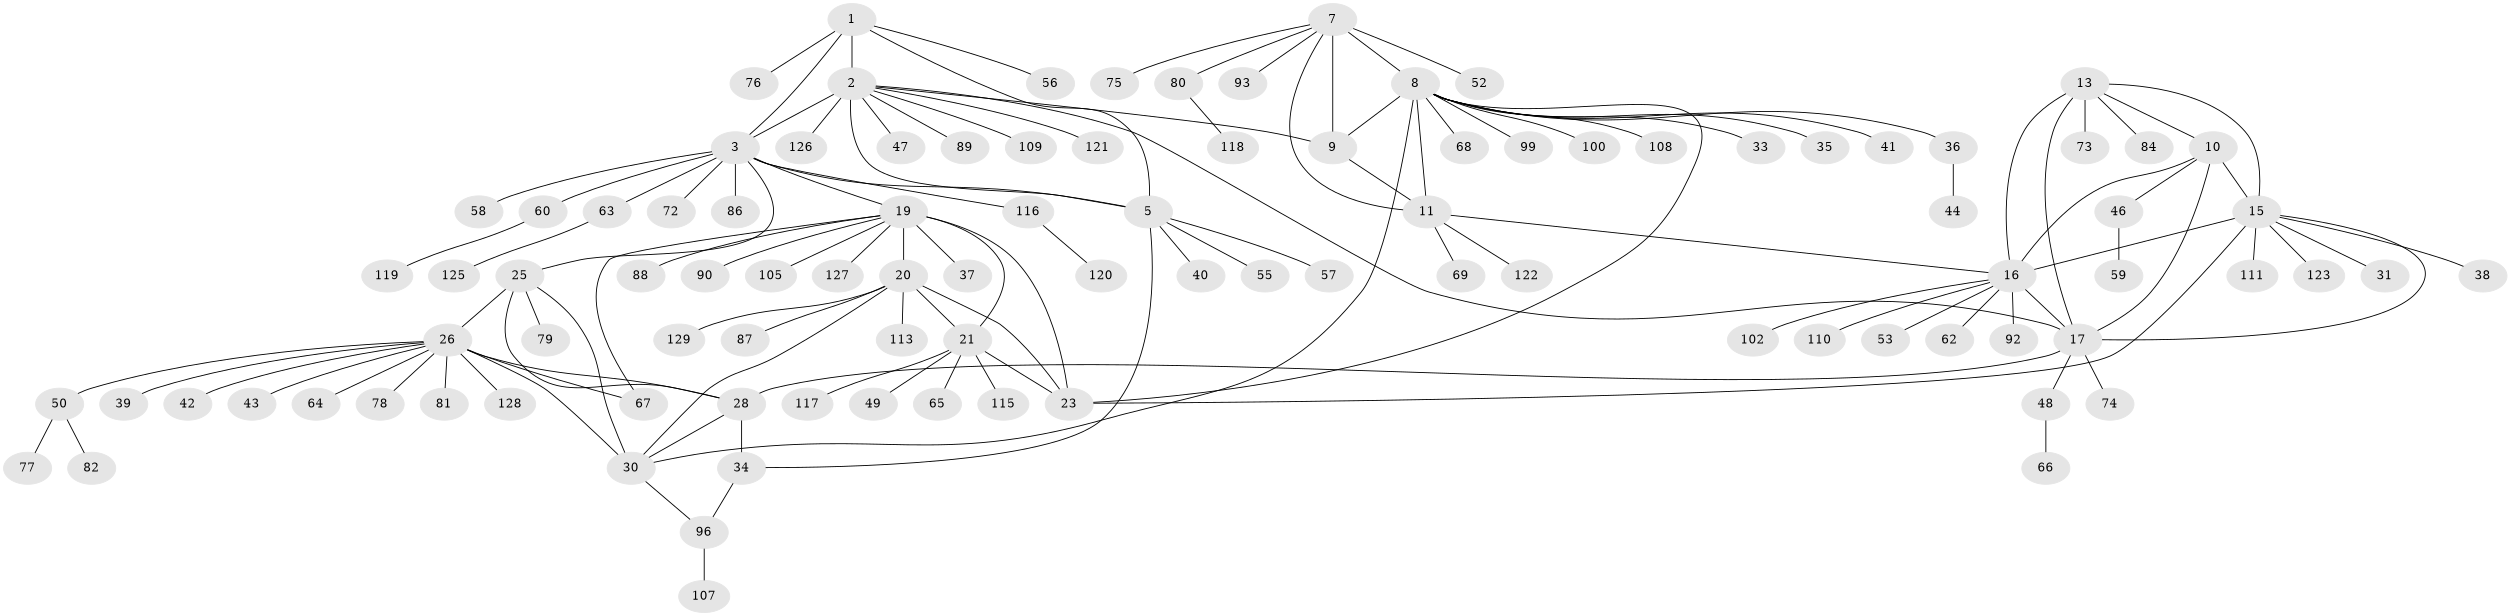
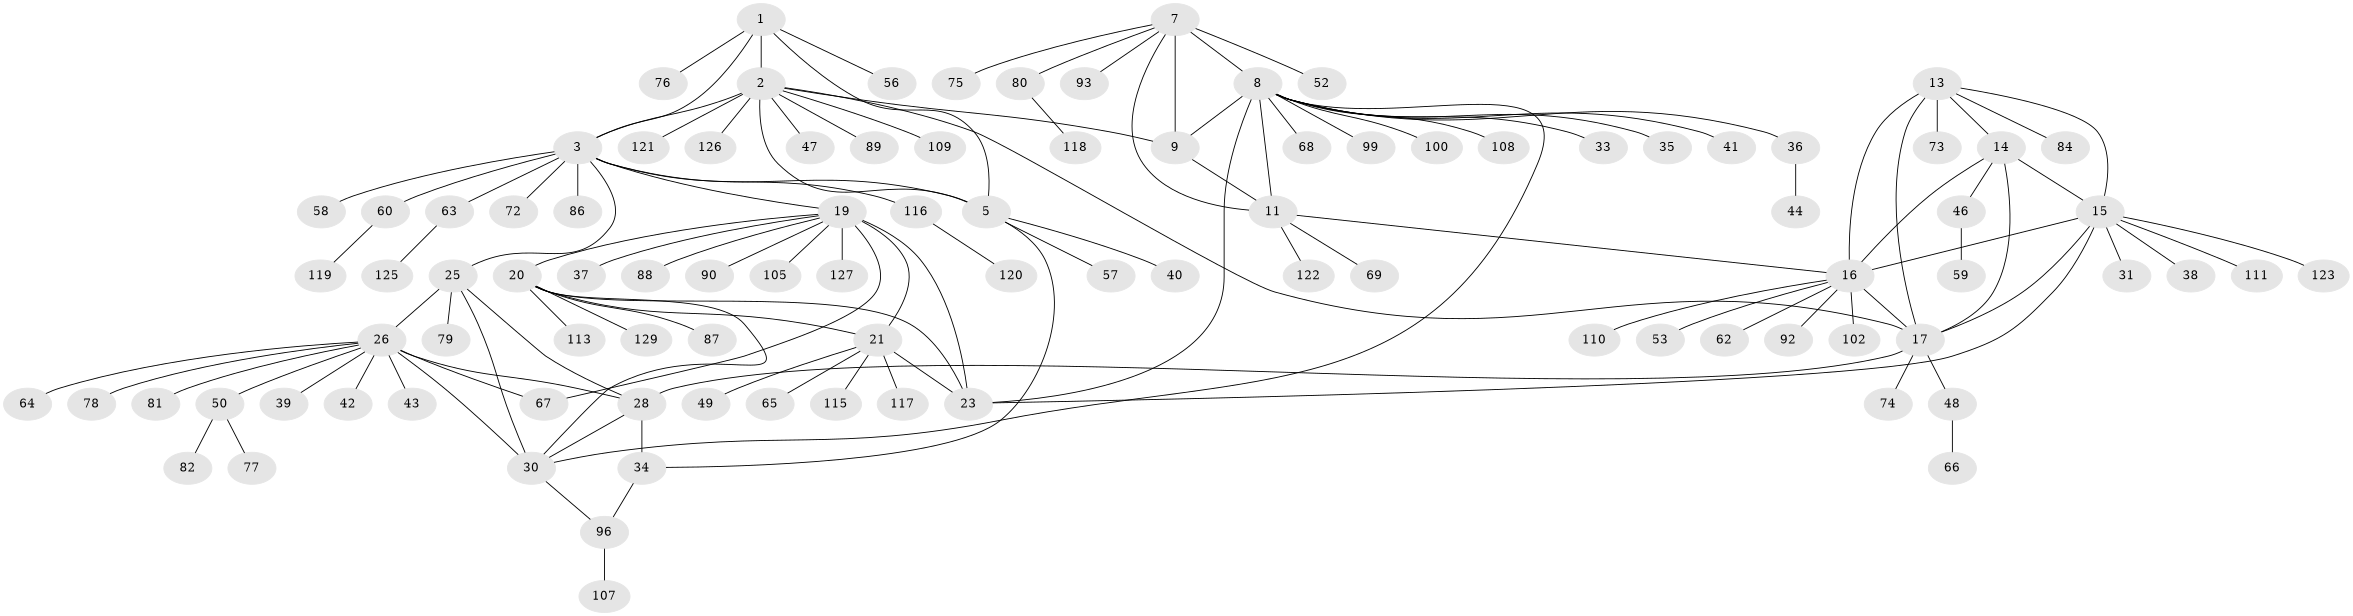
(2213, 148) -> (2001, 148)
(1265, 276) -> none
(510, 404) -> none
